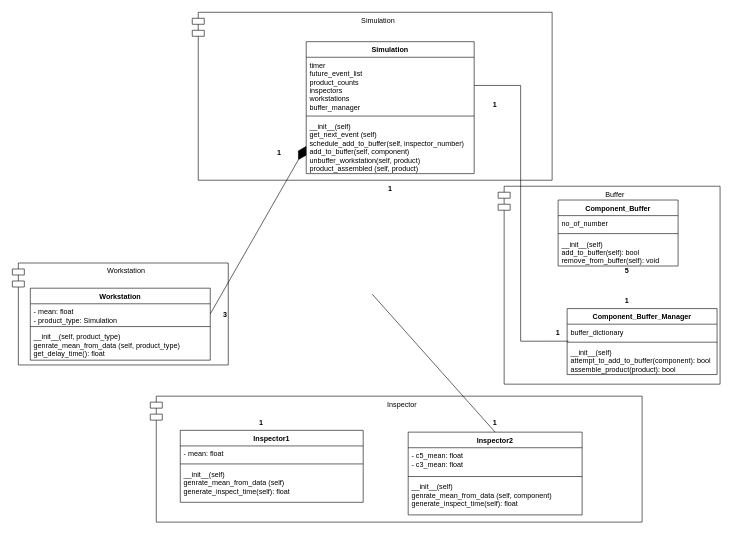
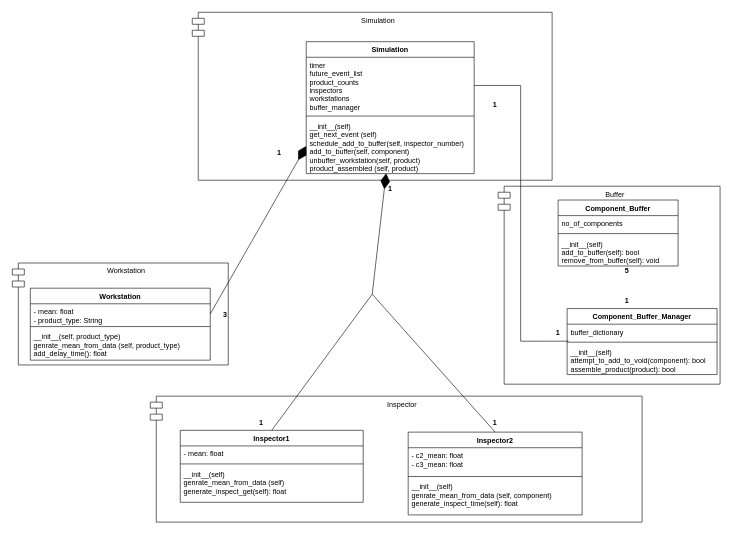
(586, 224) -> (594, 224)
(56, 312) -> (56, 312)
none -> (354, 318)
(85, 337) -> (85, 337)
(596, 353) -> (596, 353)
(440, 456) -> (440, 456)
(209, 475) -> (209, 475)
